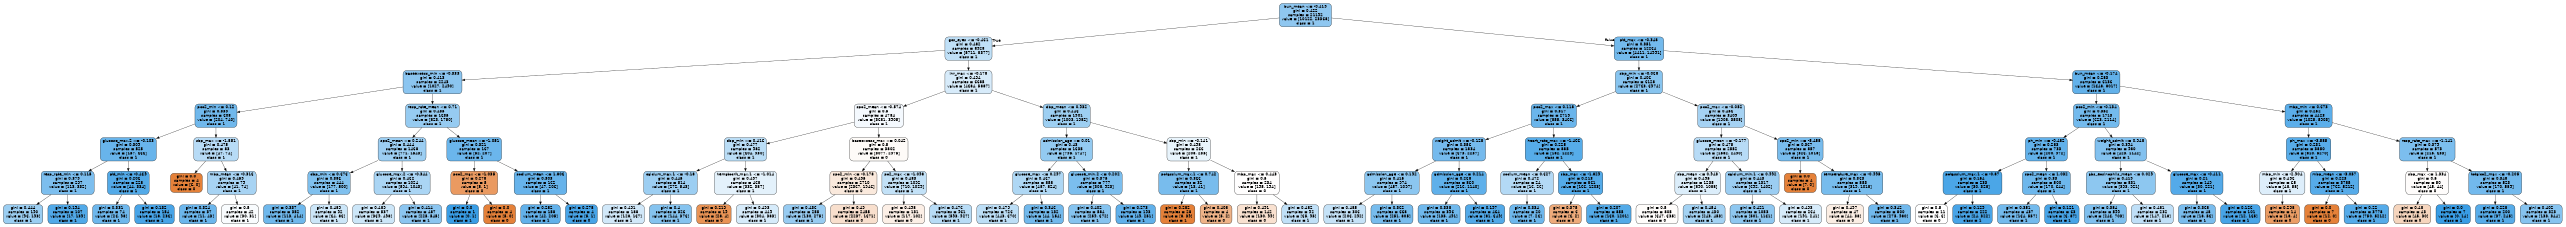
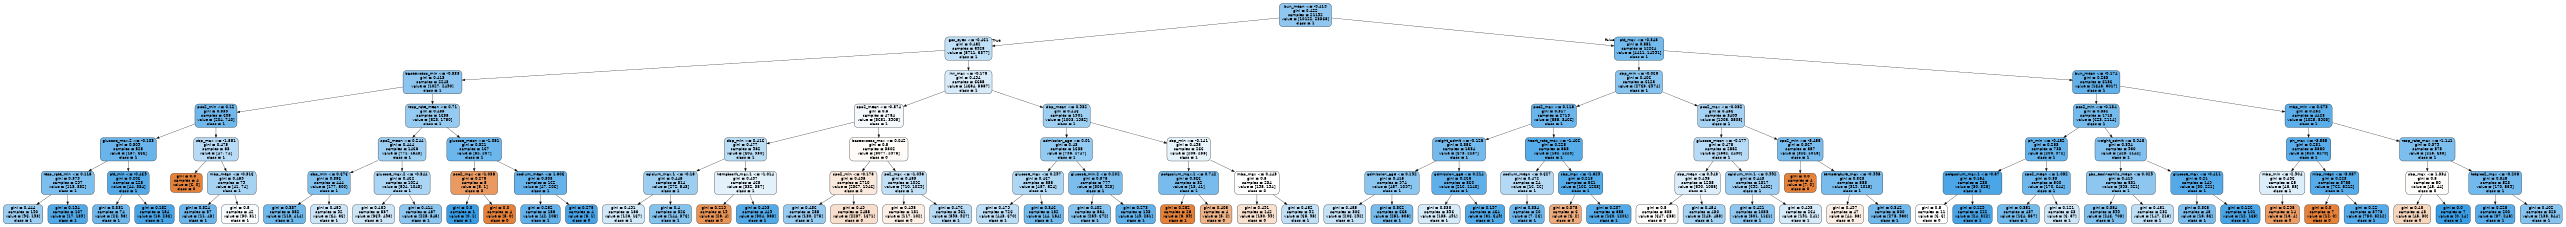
(757, 214) -> (757, 214)
(1439, 214) -> (1439, 214)
(2062, 214) -> (2062, 214)
